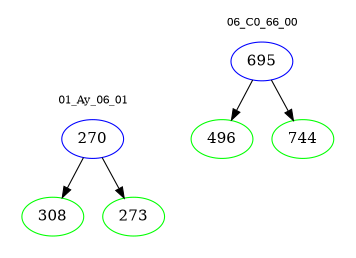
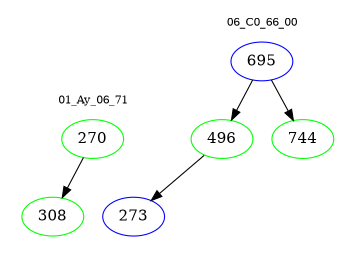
(93, 101) -> (93, 101)
(93, 139) -> (93, 139)
(111, 173) -> (182, 174)
(134, 217) -> (134, 217)
